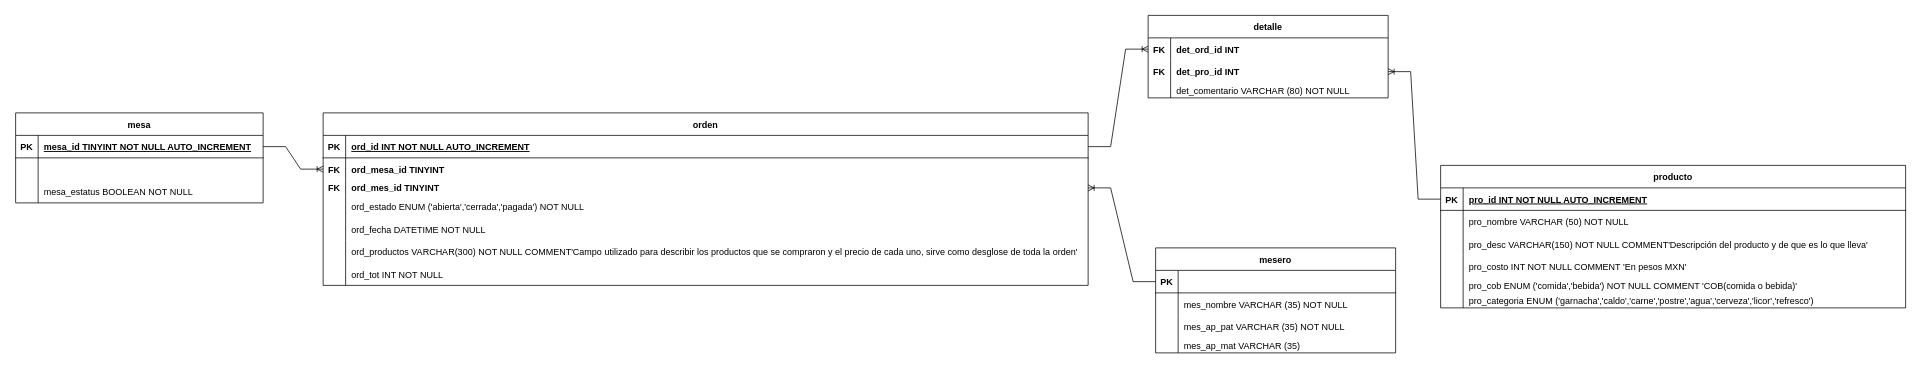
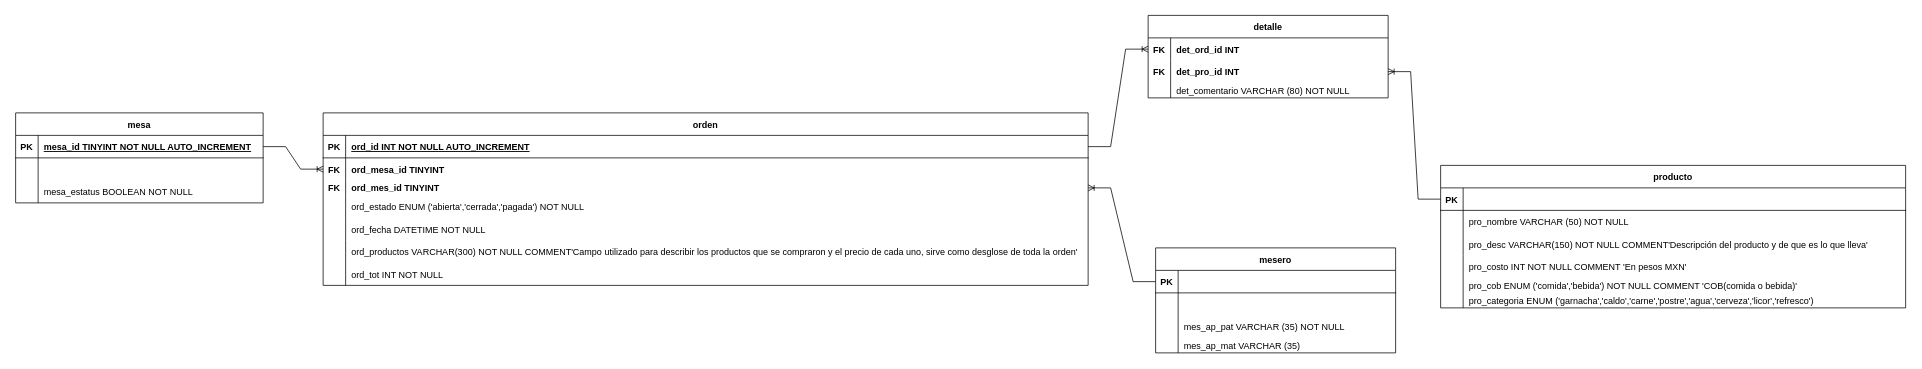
(1684, 199) -> none
(1287, 304) -> none
